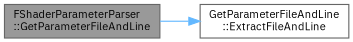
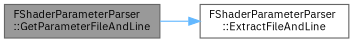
(274, 21) -> (274, 21)
